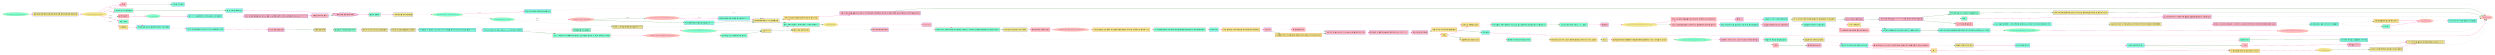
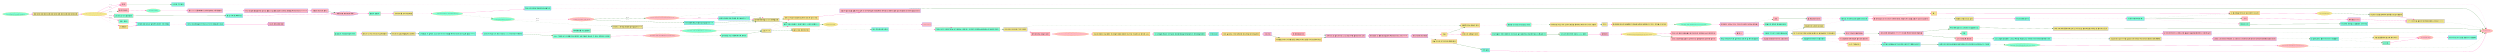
(205, 16) -> (205, 11)
(320, 30) -> none
(880, 30) -> (880, 29)
(1795, 40) -> (1794, 30)
